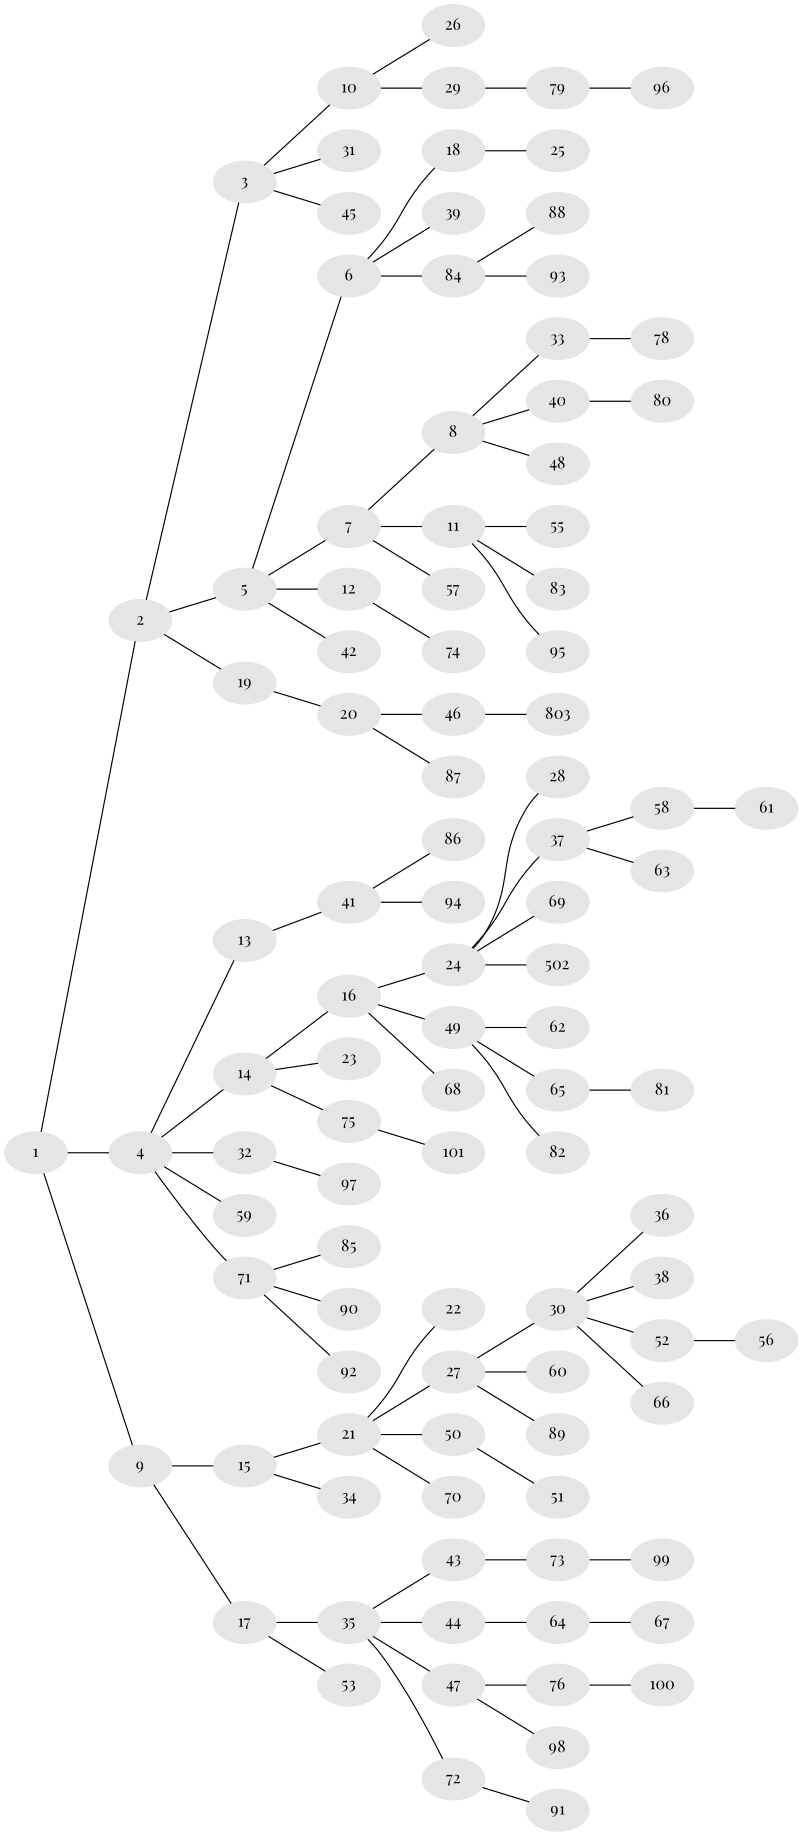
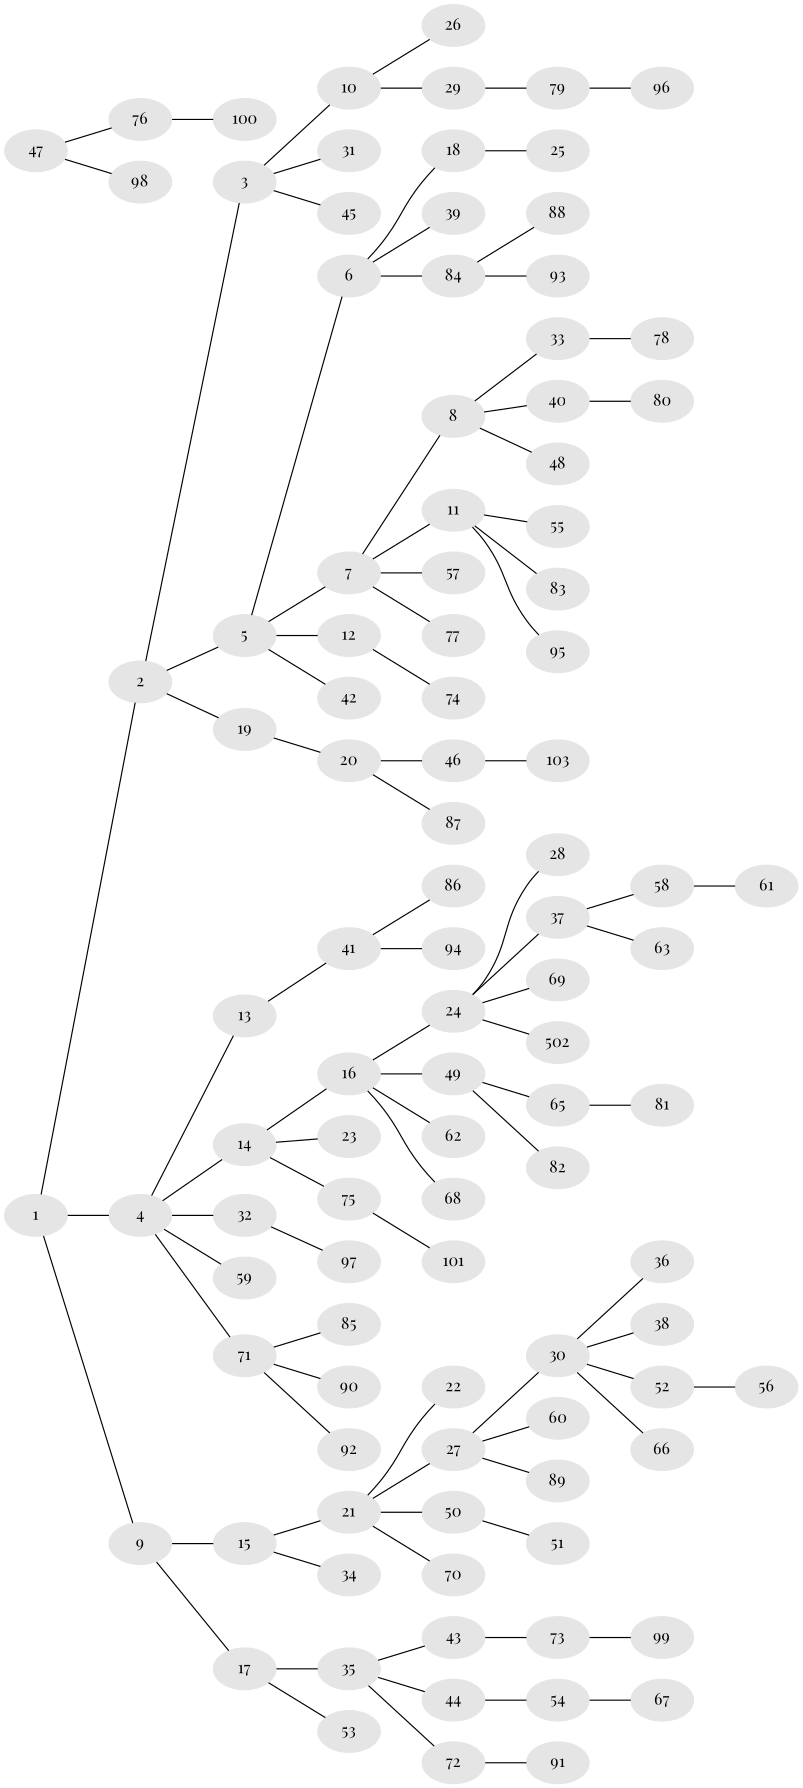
none -> (453, 636)
(558, 714) -> (558, 761)
(506, 1028) -> (401, 1105)
(558, 1622) -> (558, 1700)
(401, 1654) -> none
